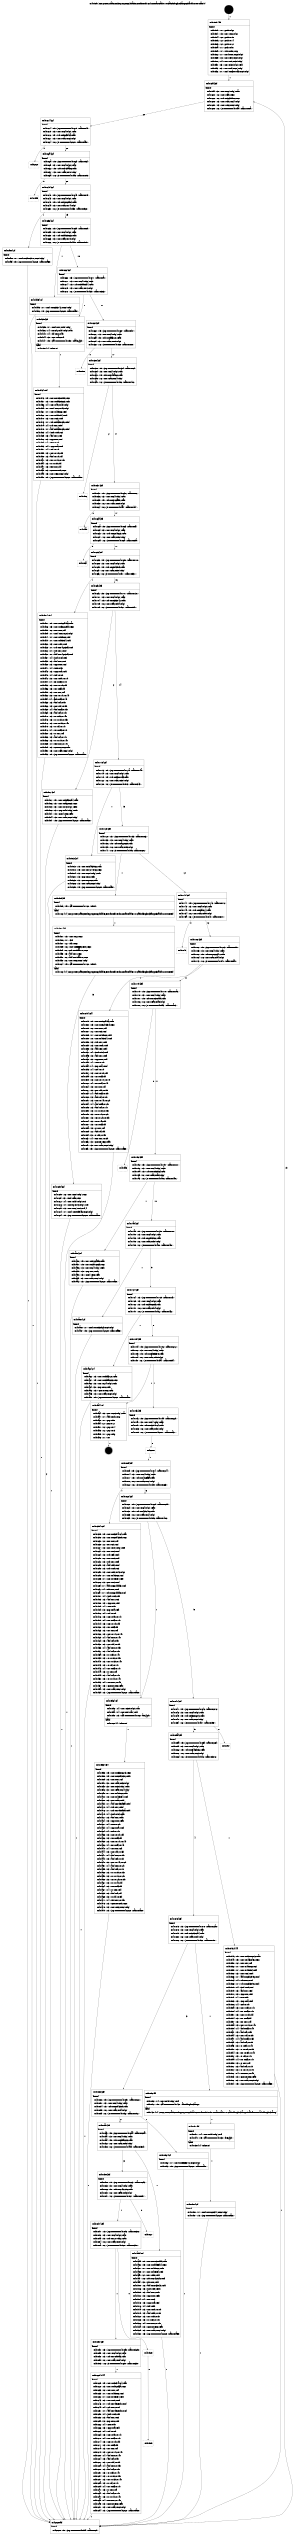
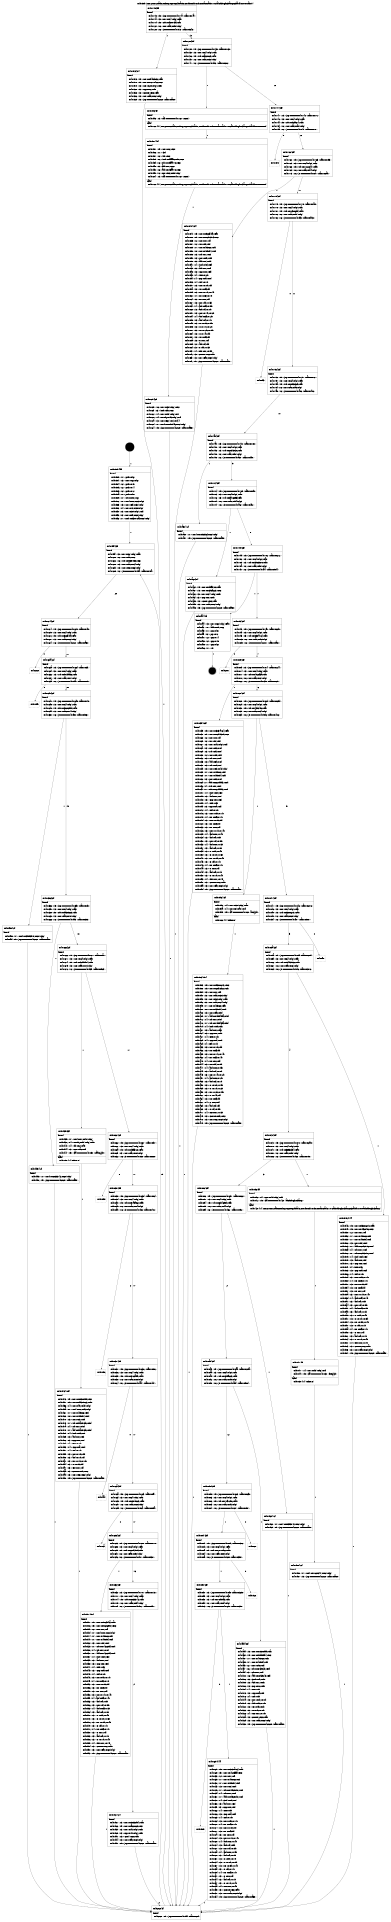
(117, 685) -> none
(93, 995) -> (193, 207)
(94, 1268) -> none
(149, 1456) -> (257, 651)
(148, 2398) -> (210, 1717)
